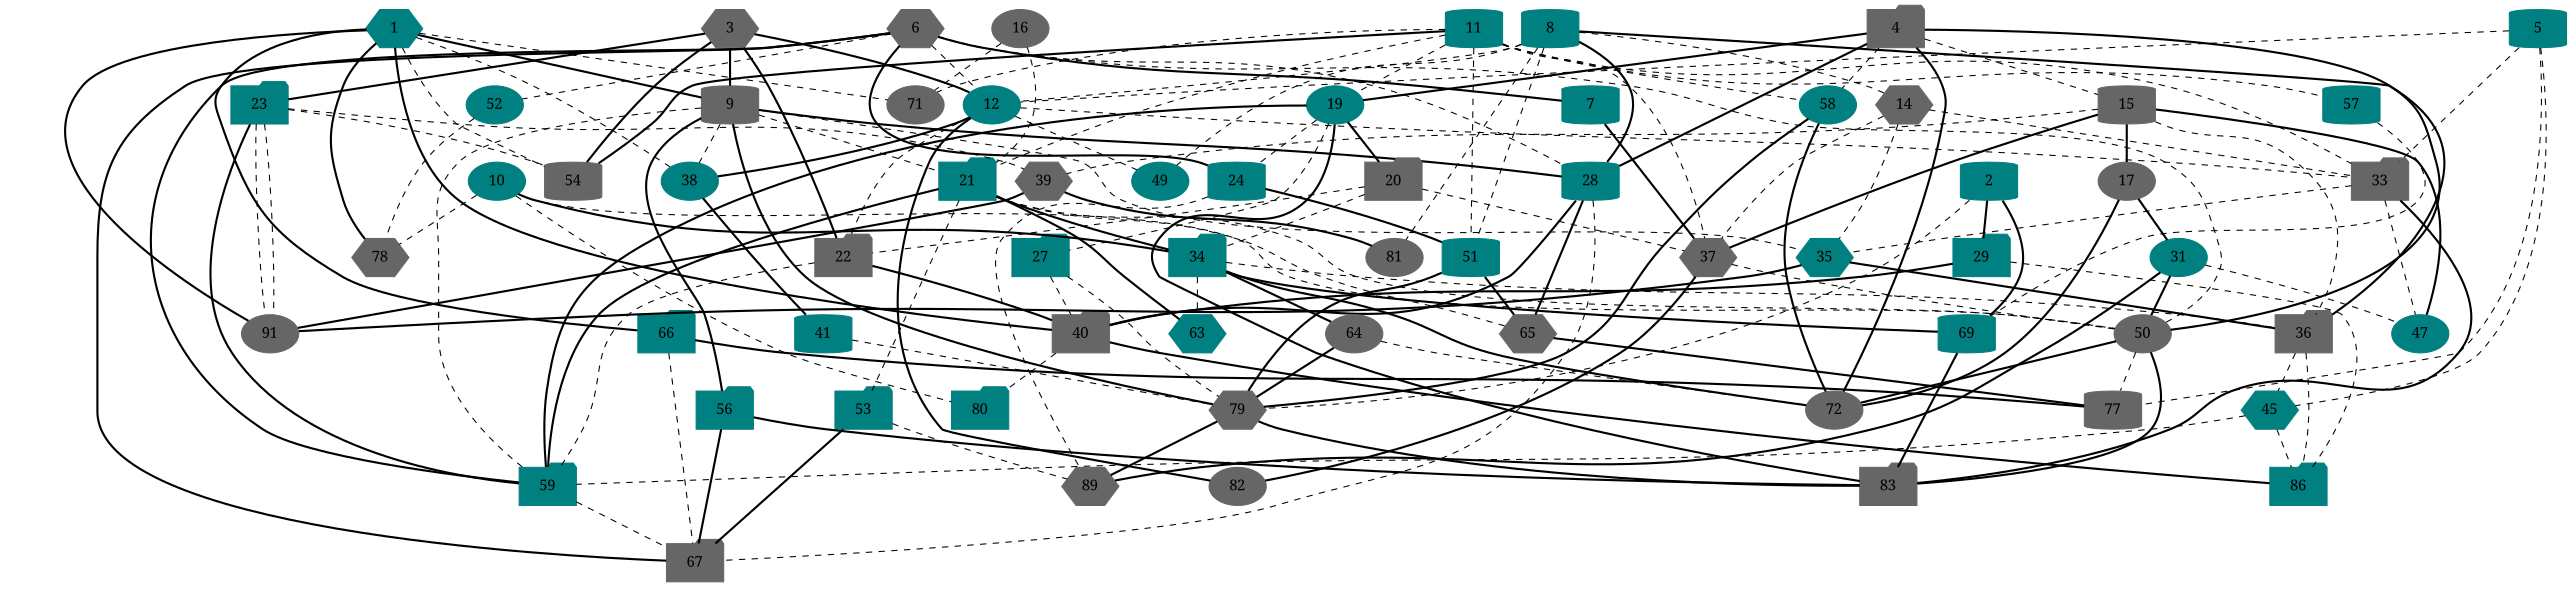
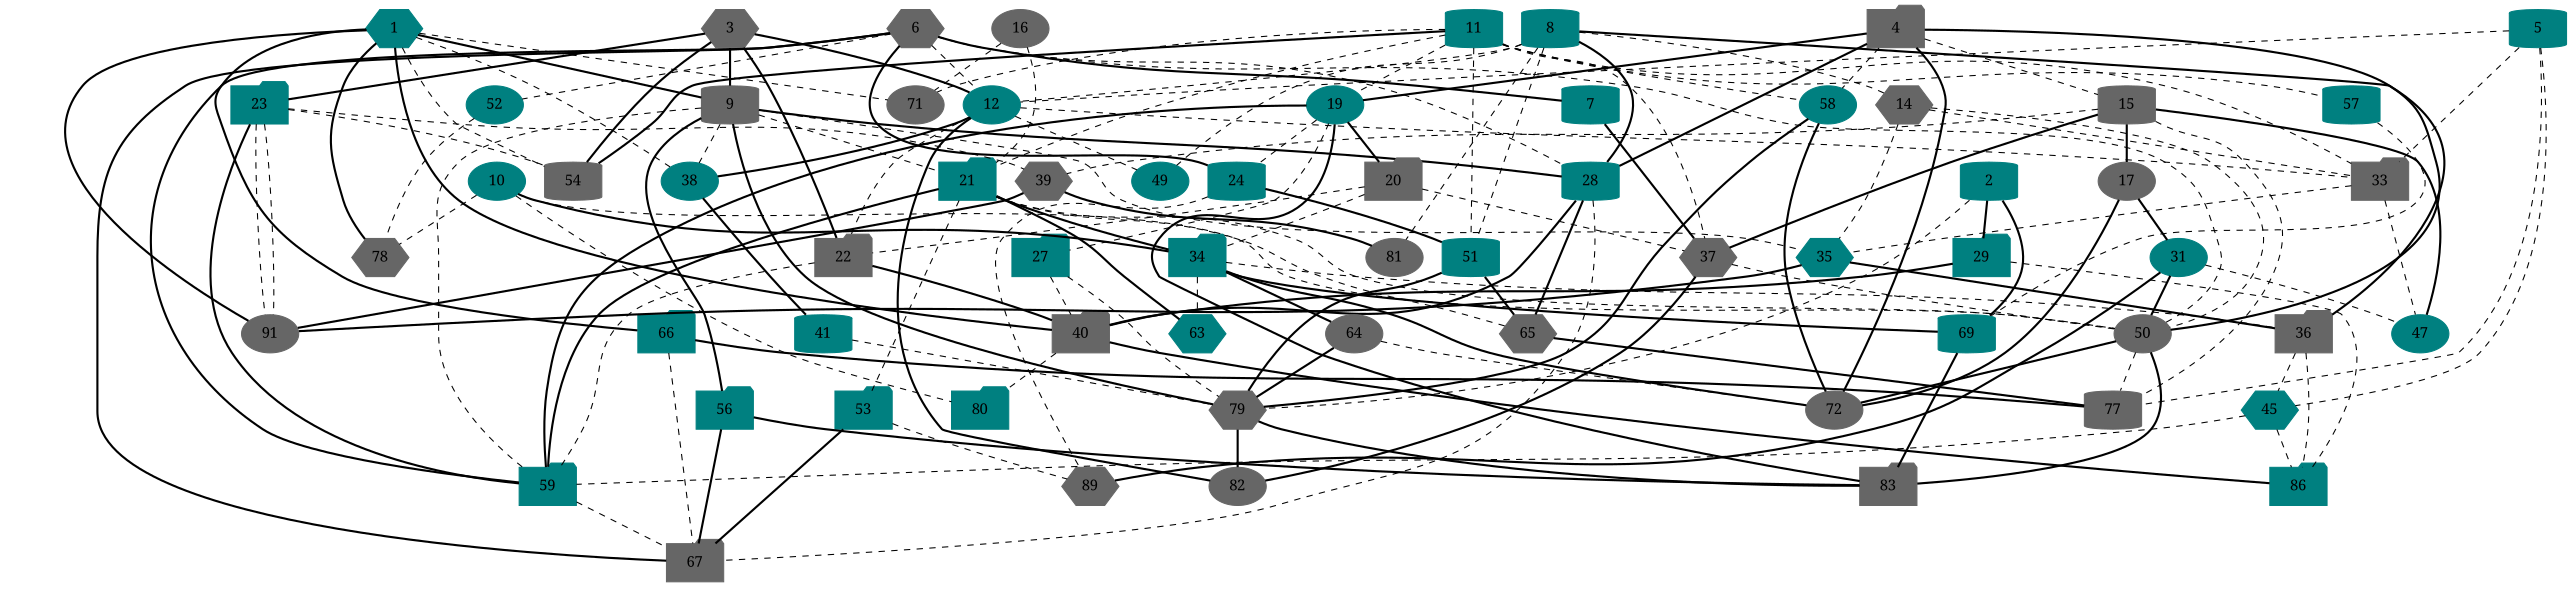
(2292, 159) -> (2280, 254)
(1793, 164) -> (2231, 179)
(2330, 384) -> none
(1164, 448) -> (1238, 448)
